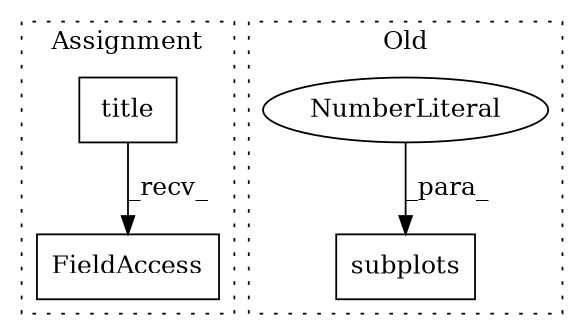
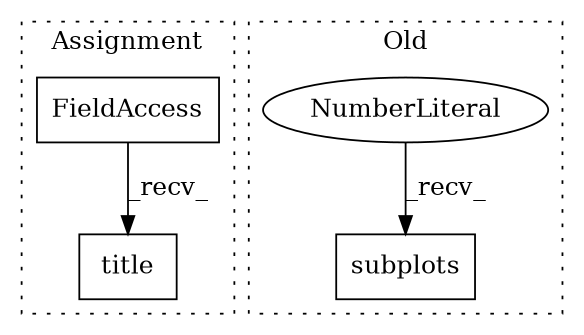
(128, 179) -> (128, 179)
(447, 188) -> (446, 188)
